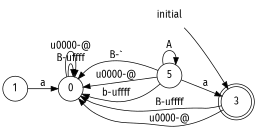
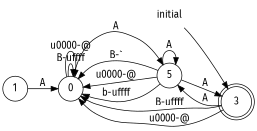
none -> (109, 32)
(43, 84) -> (43, 84)
(205, 84) -> (205, 84)
none -> (200, 103)
